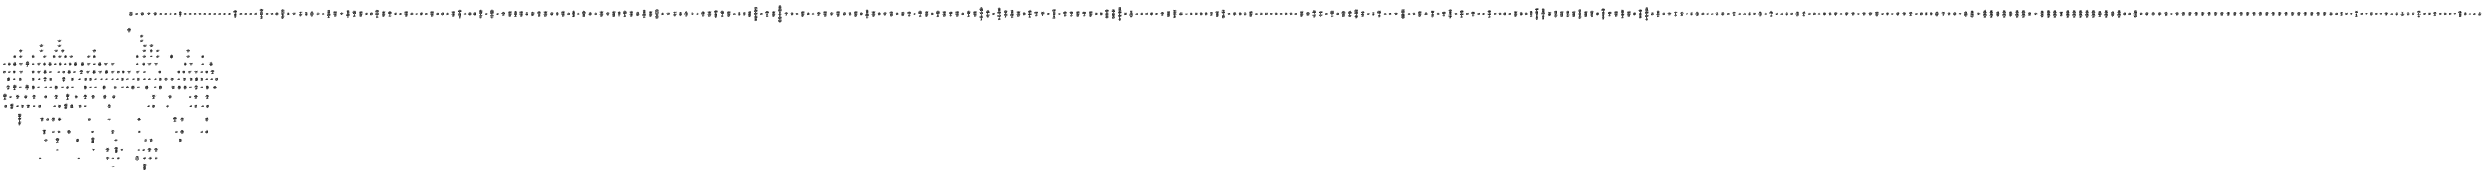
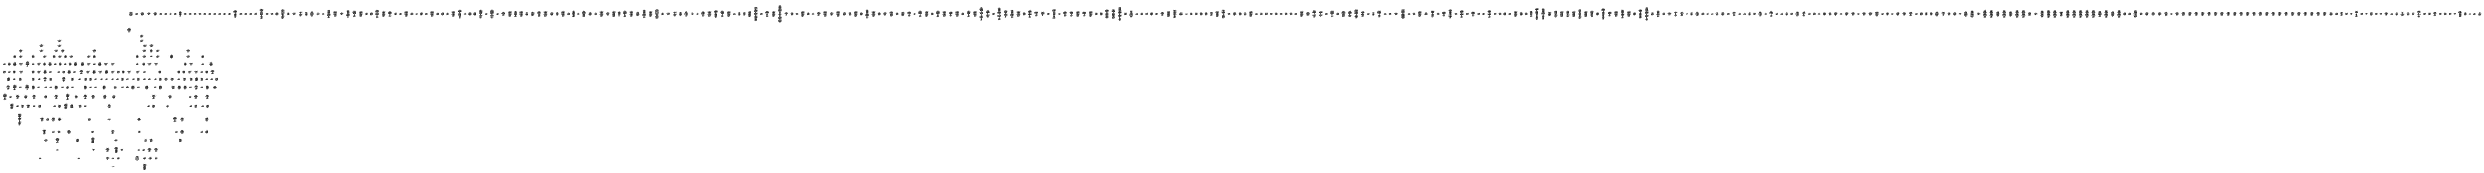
(6, 106) -> none
